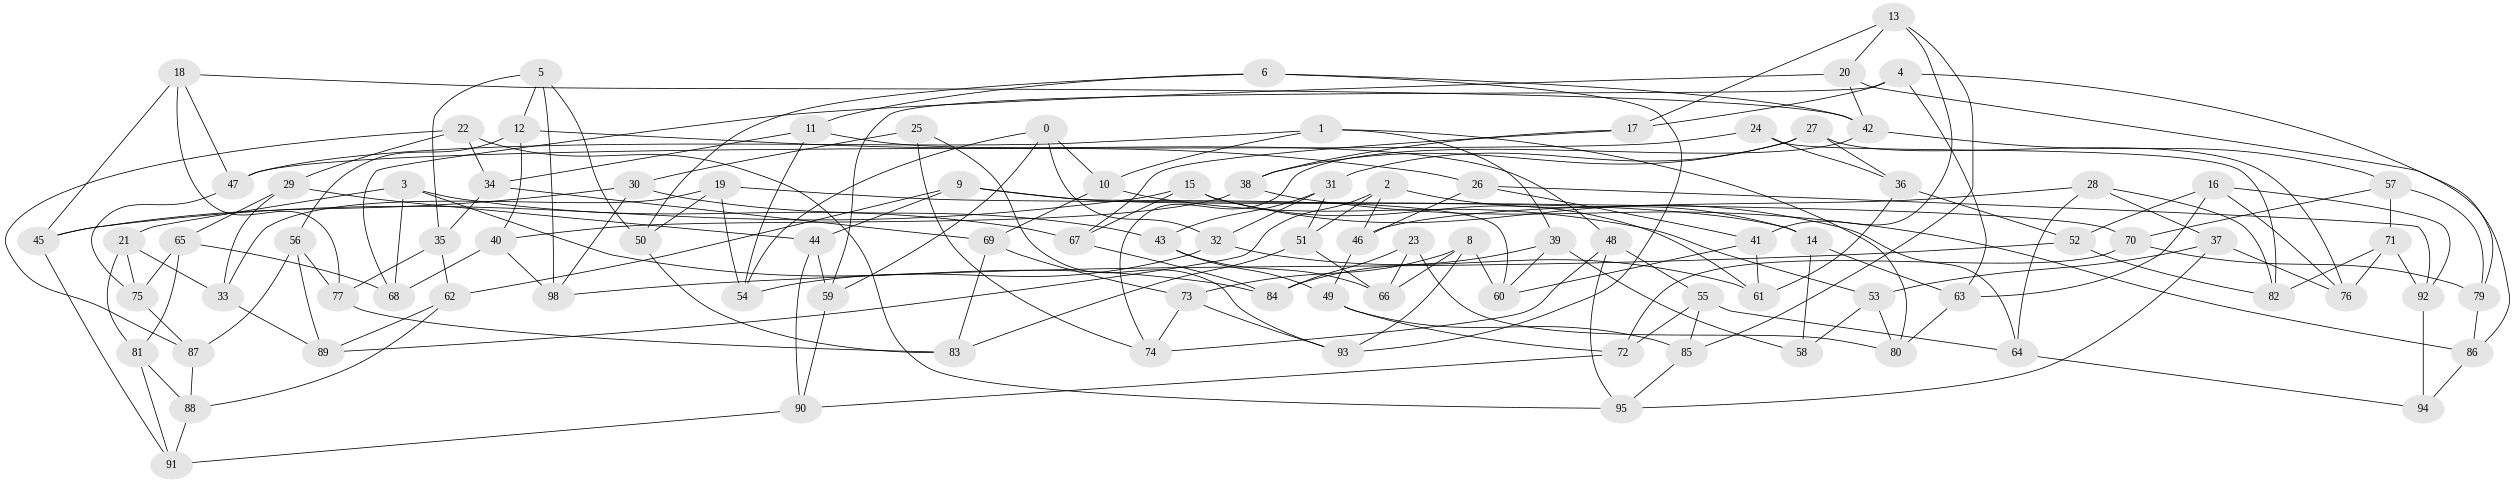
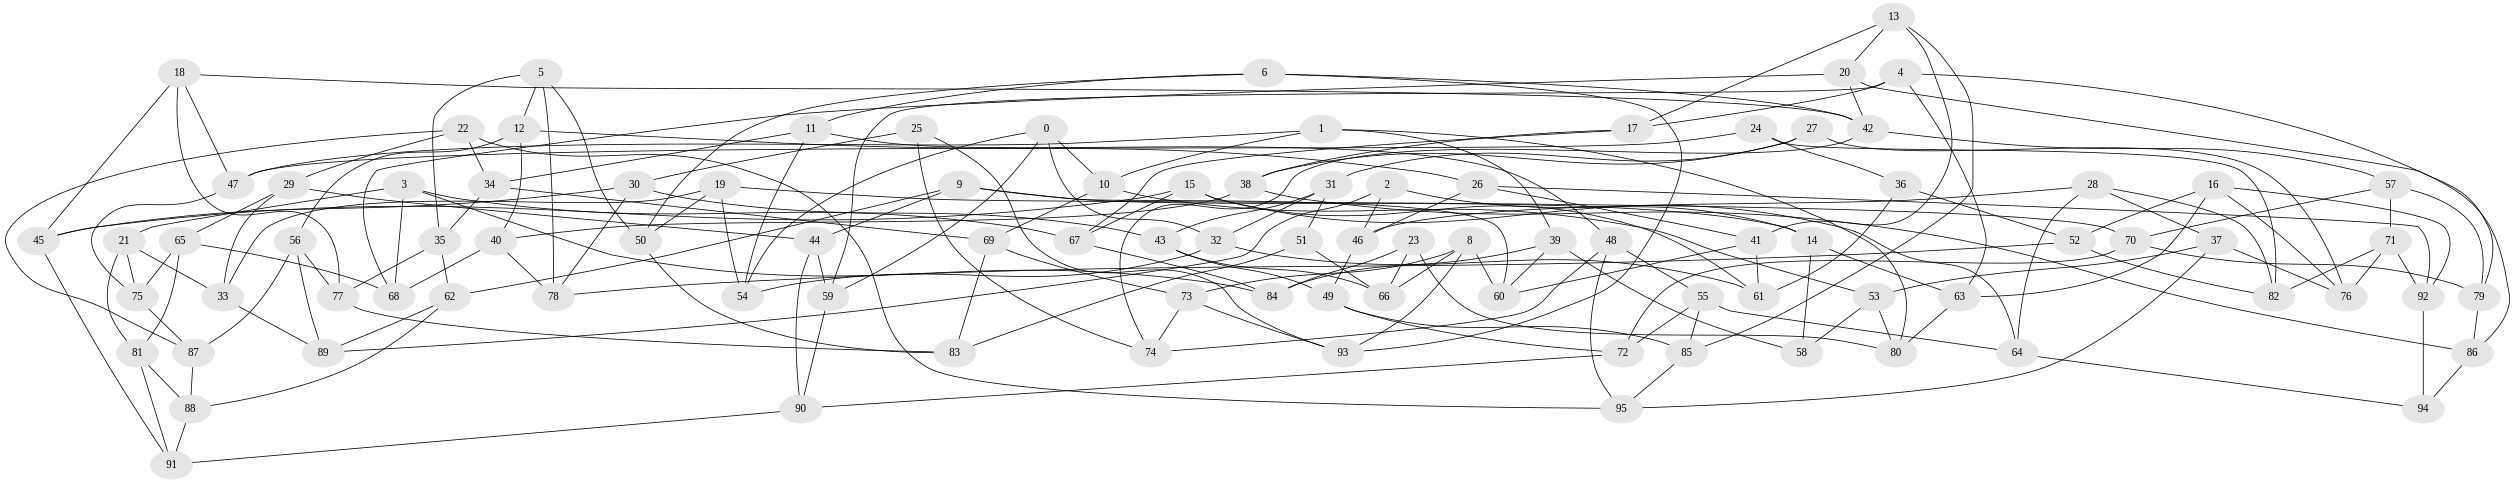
(1856, 157) -> none
(1344, 213) -> none
(553, 297) -> (553, 297)
